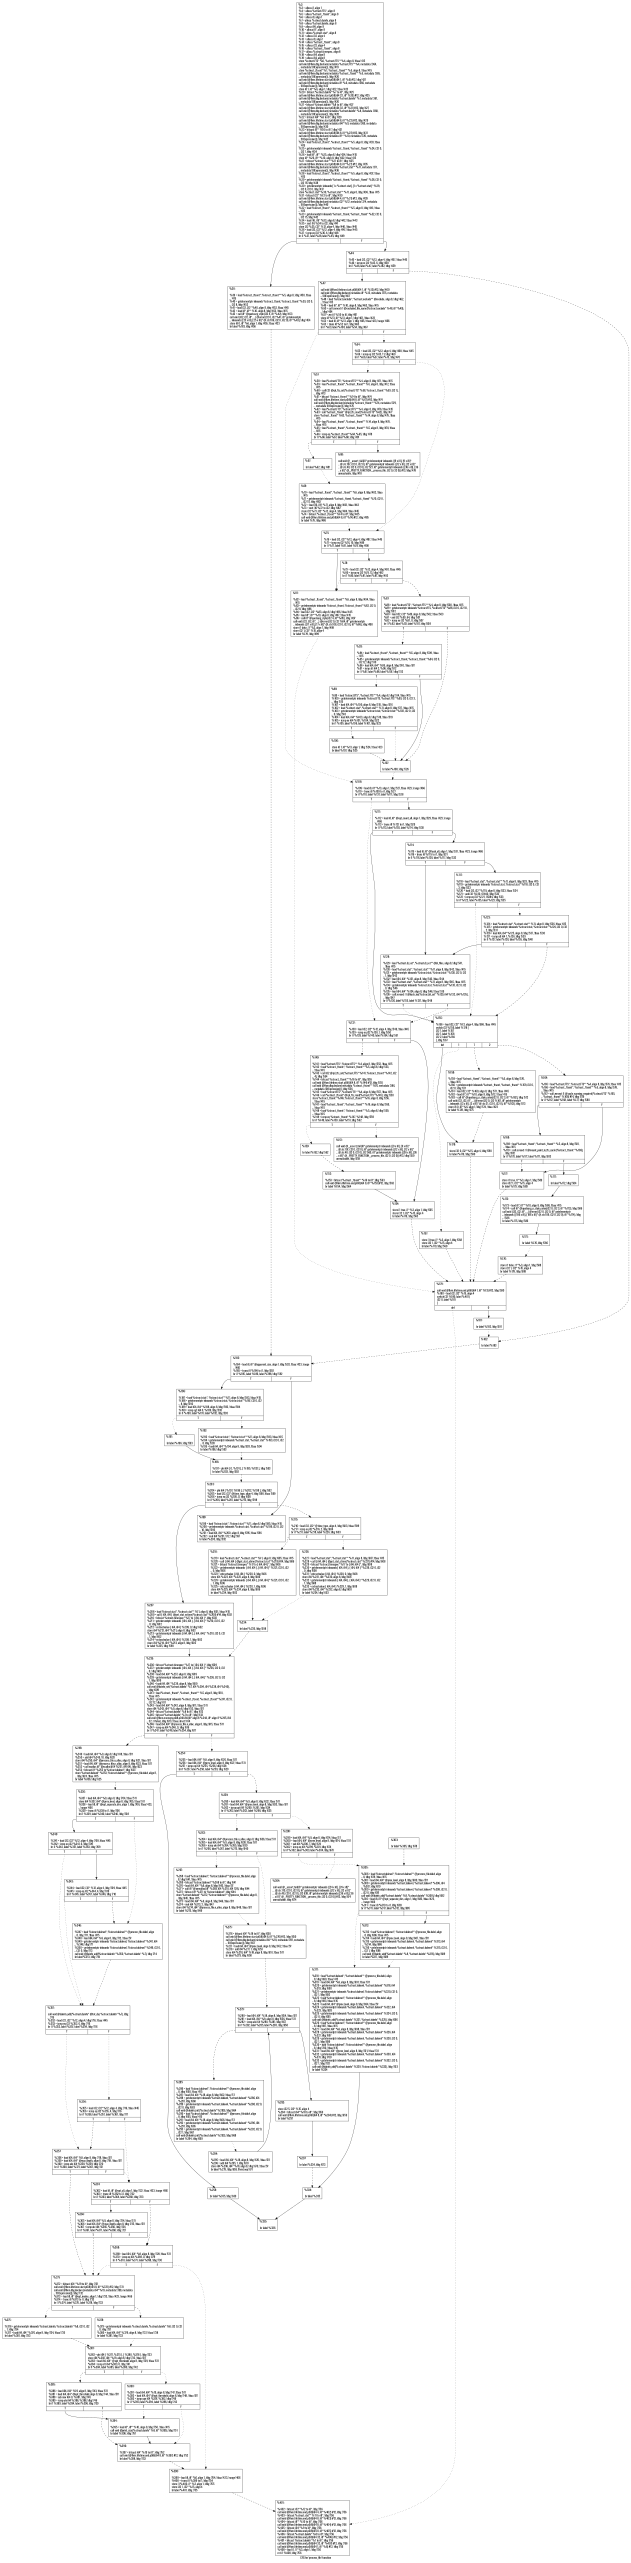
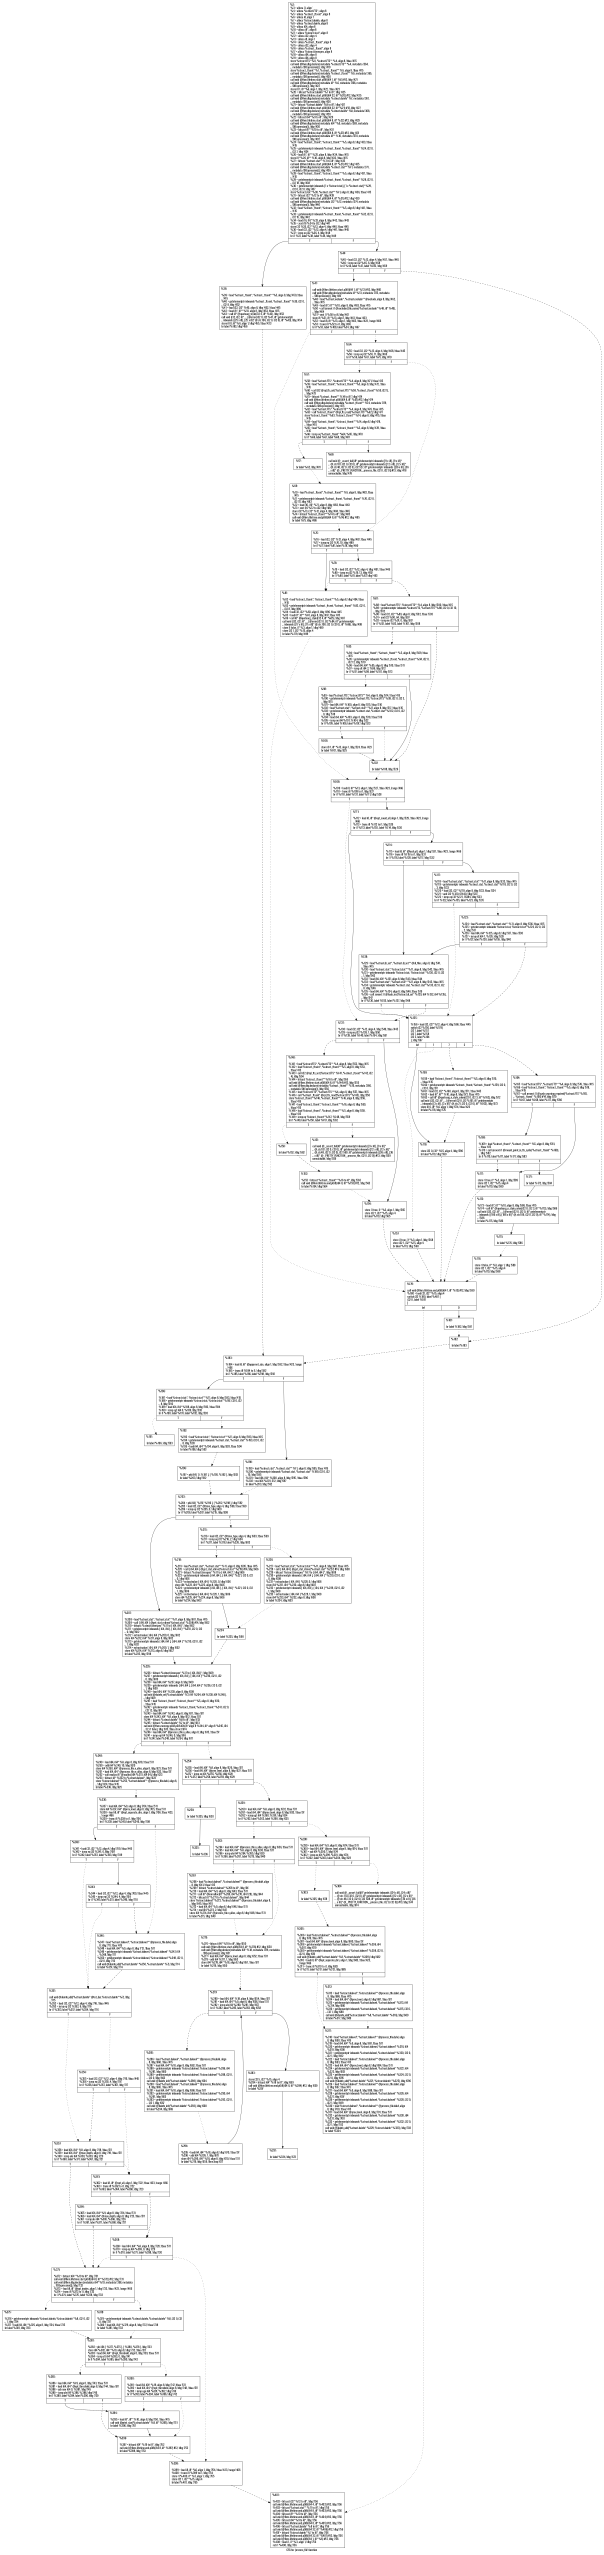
(385, 1195) -> (359, 1195)
(199, 1454) -> none
(241, 1510) -> (250, 1490)
(326, 1865) -> (316, 1877)
(312, 2193) -> none
